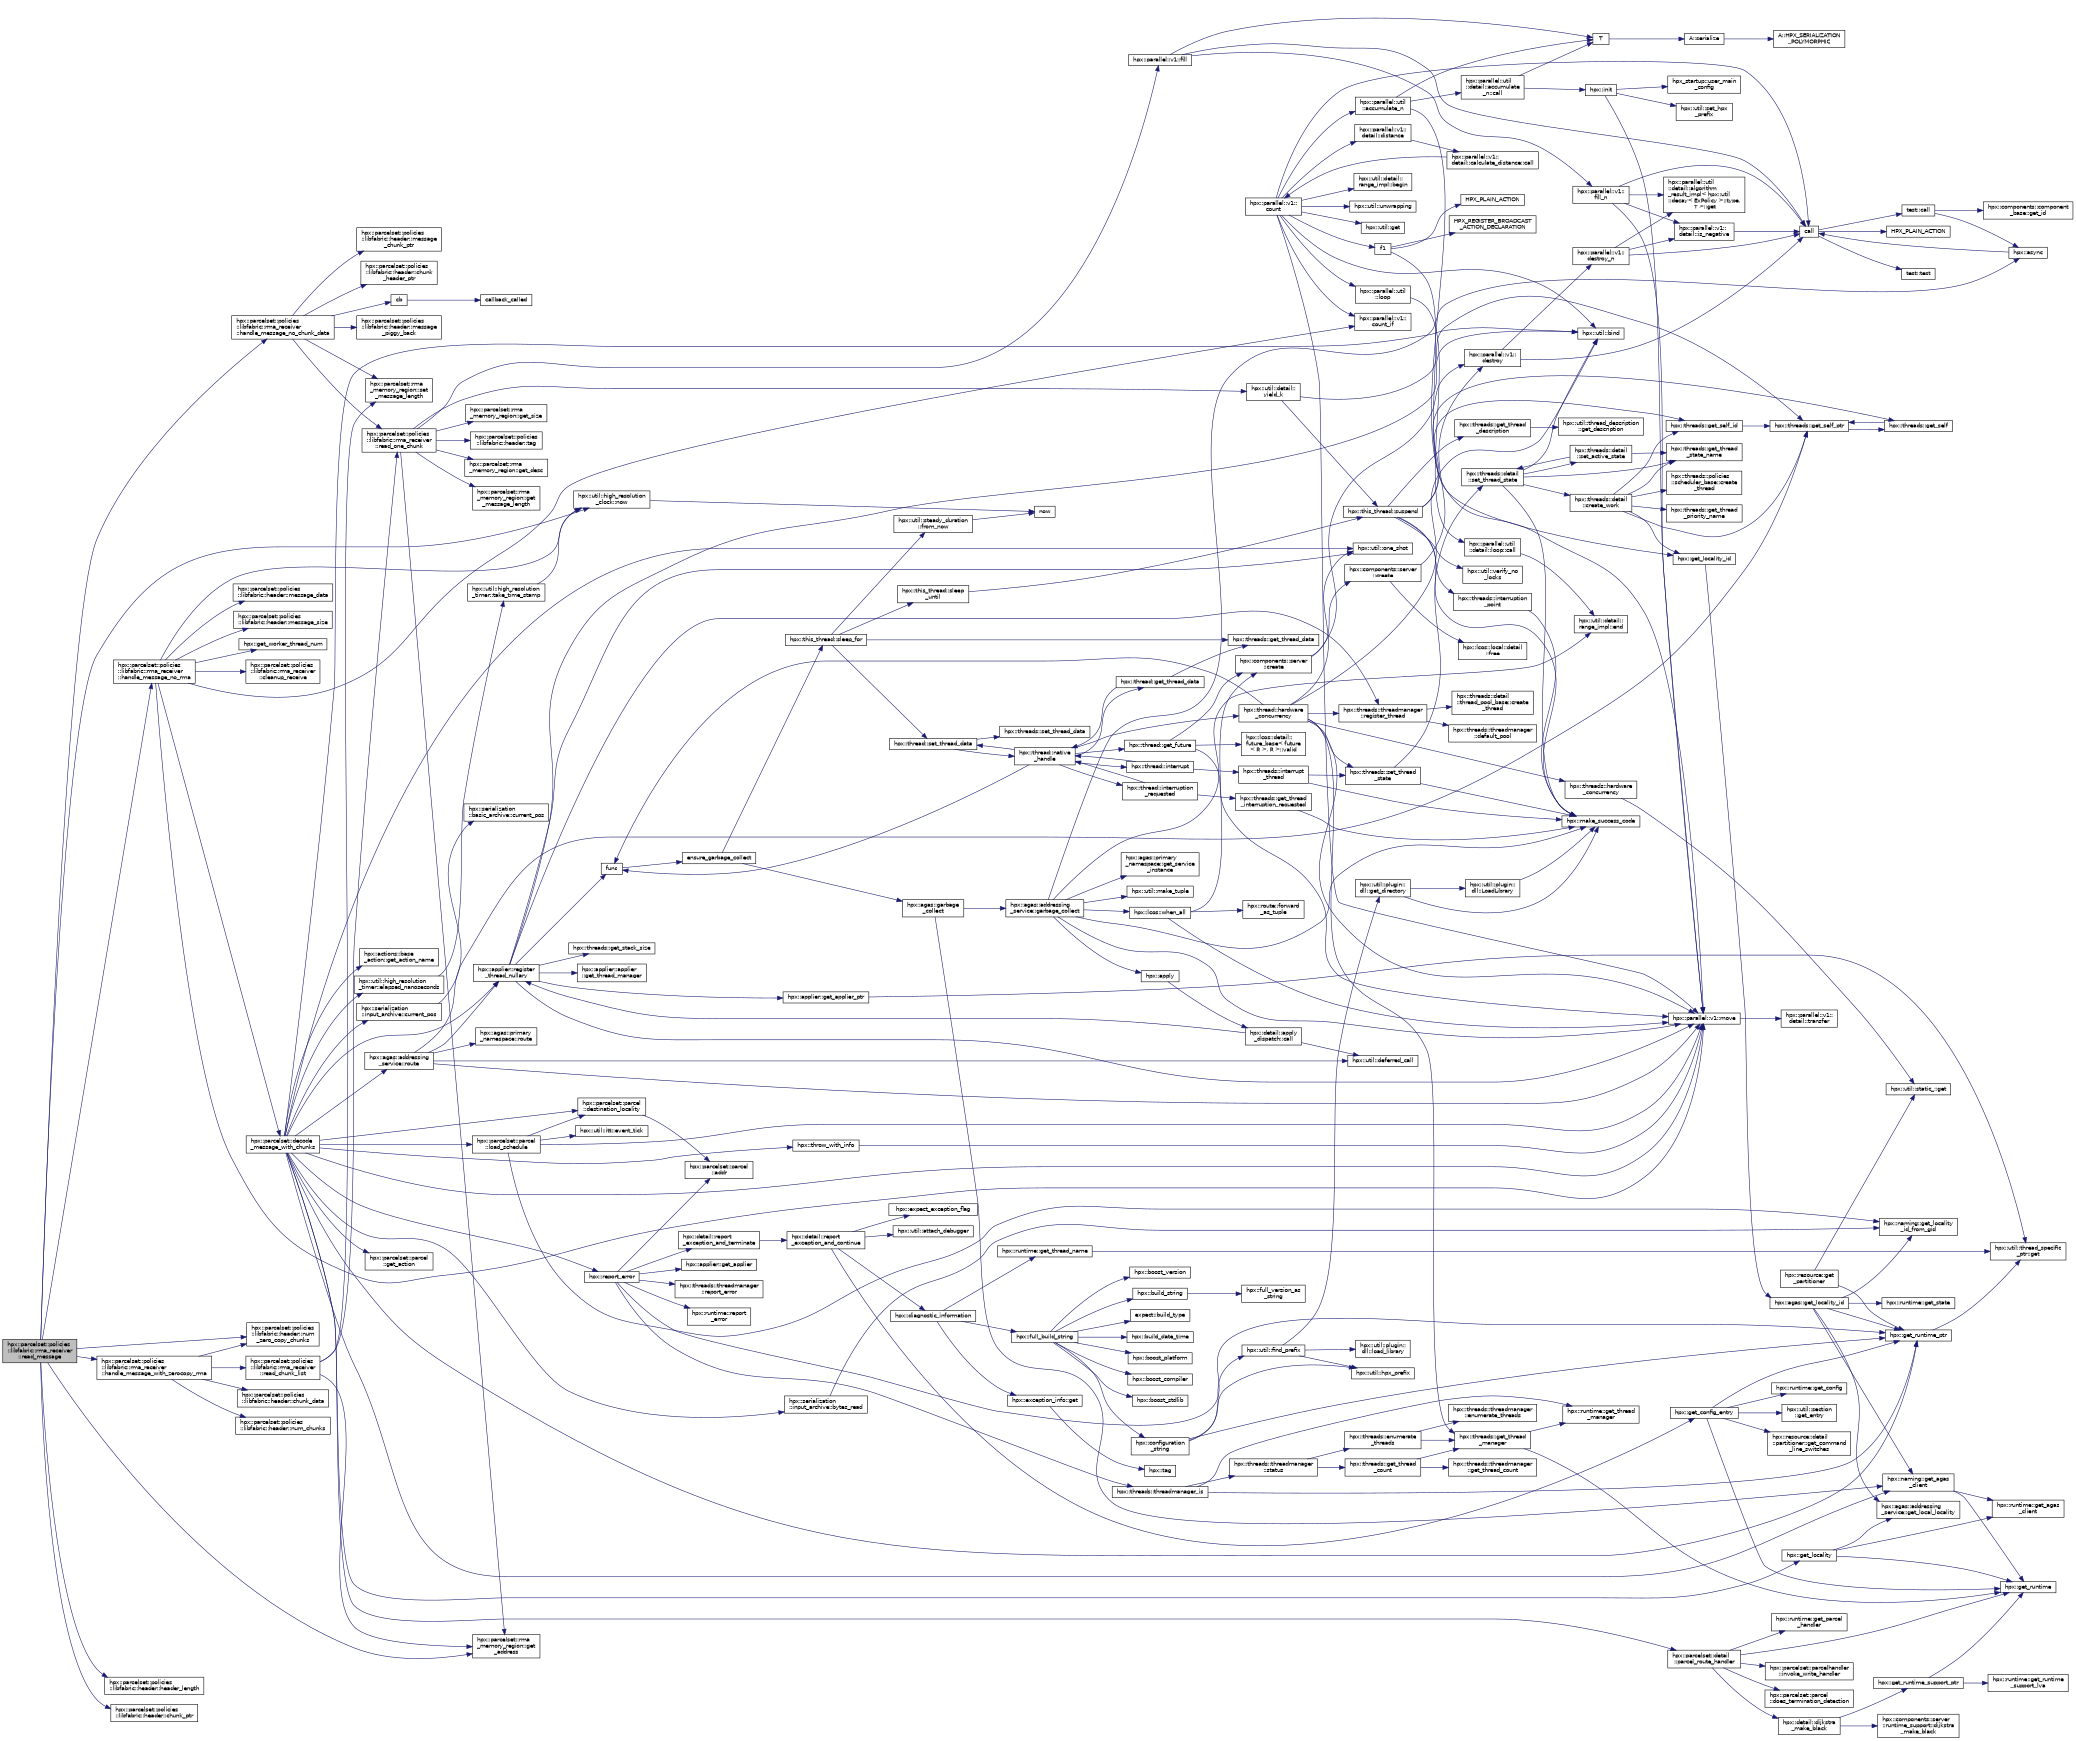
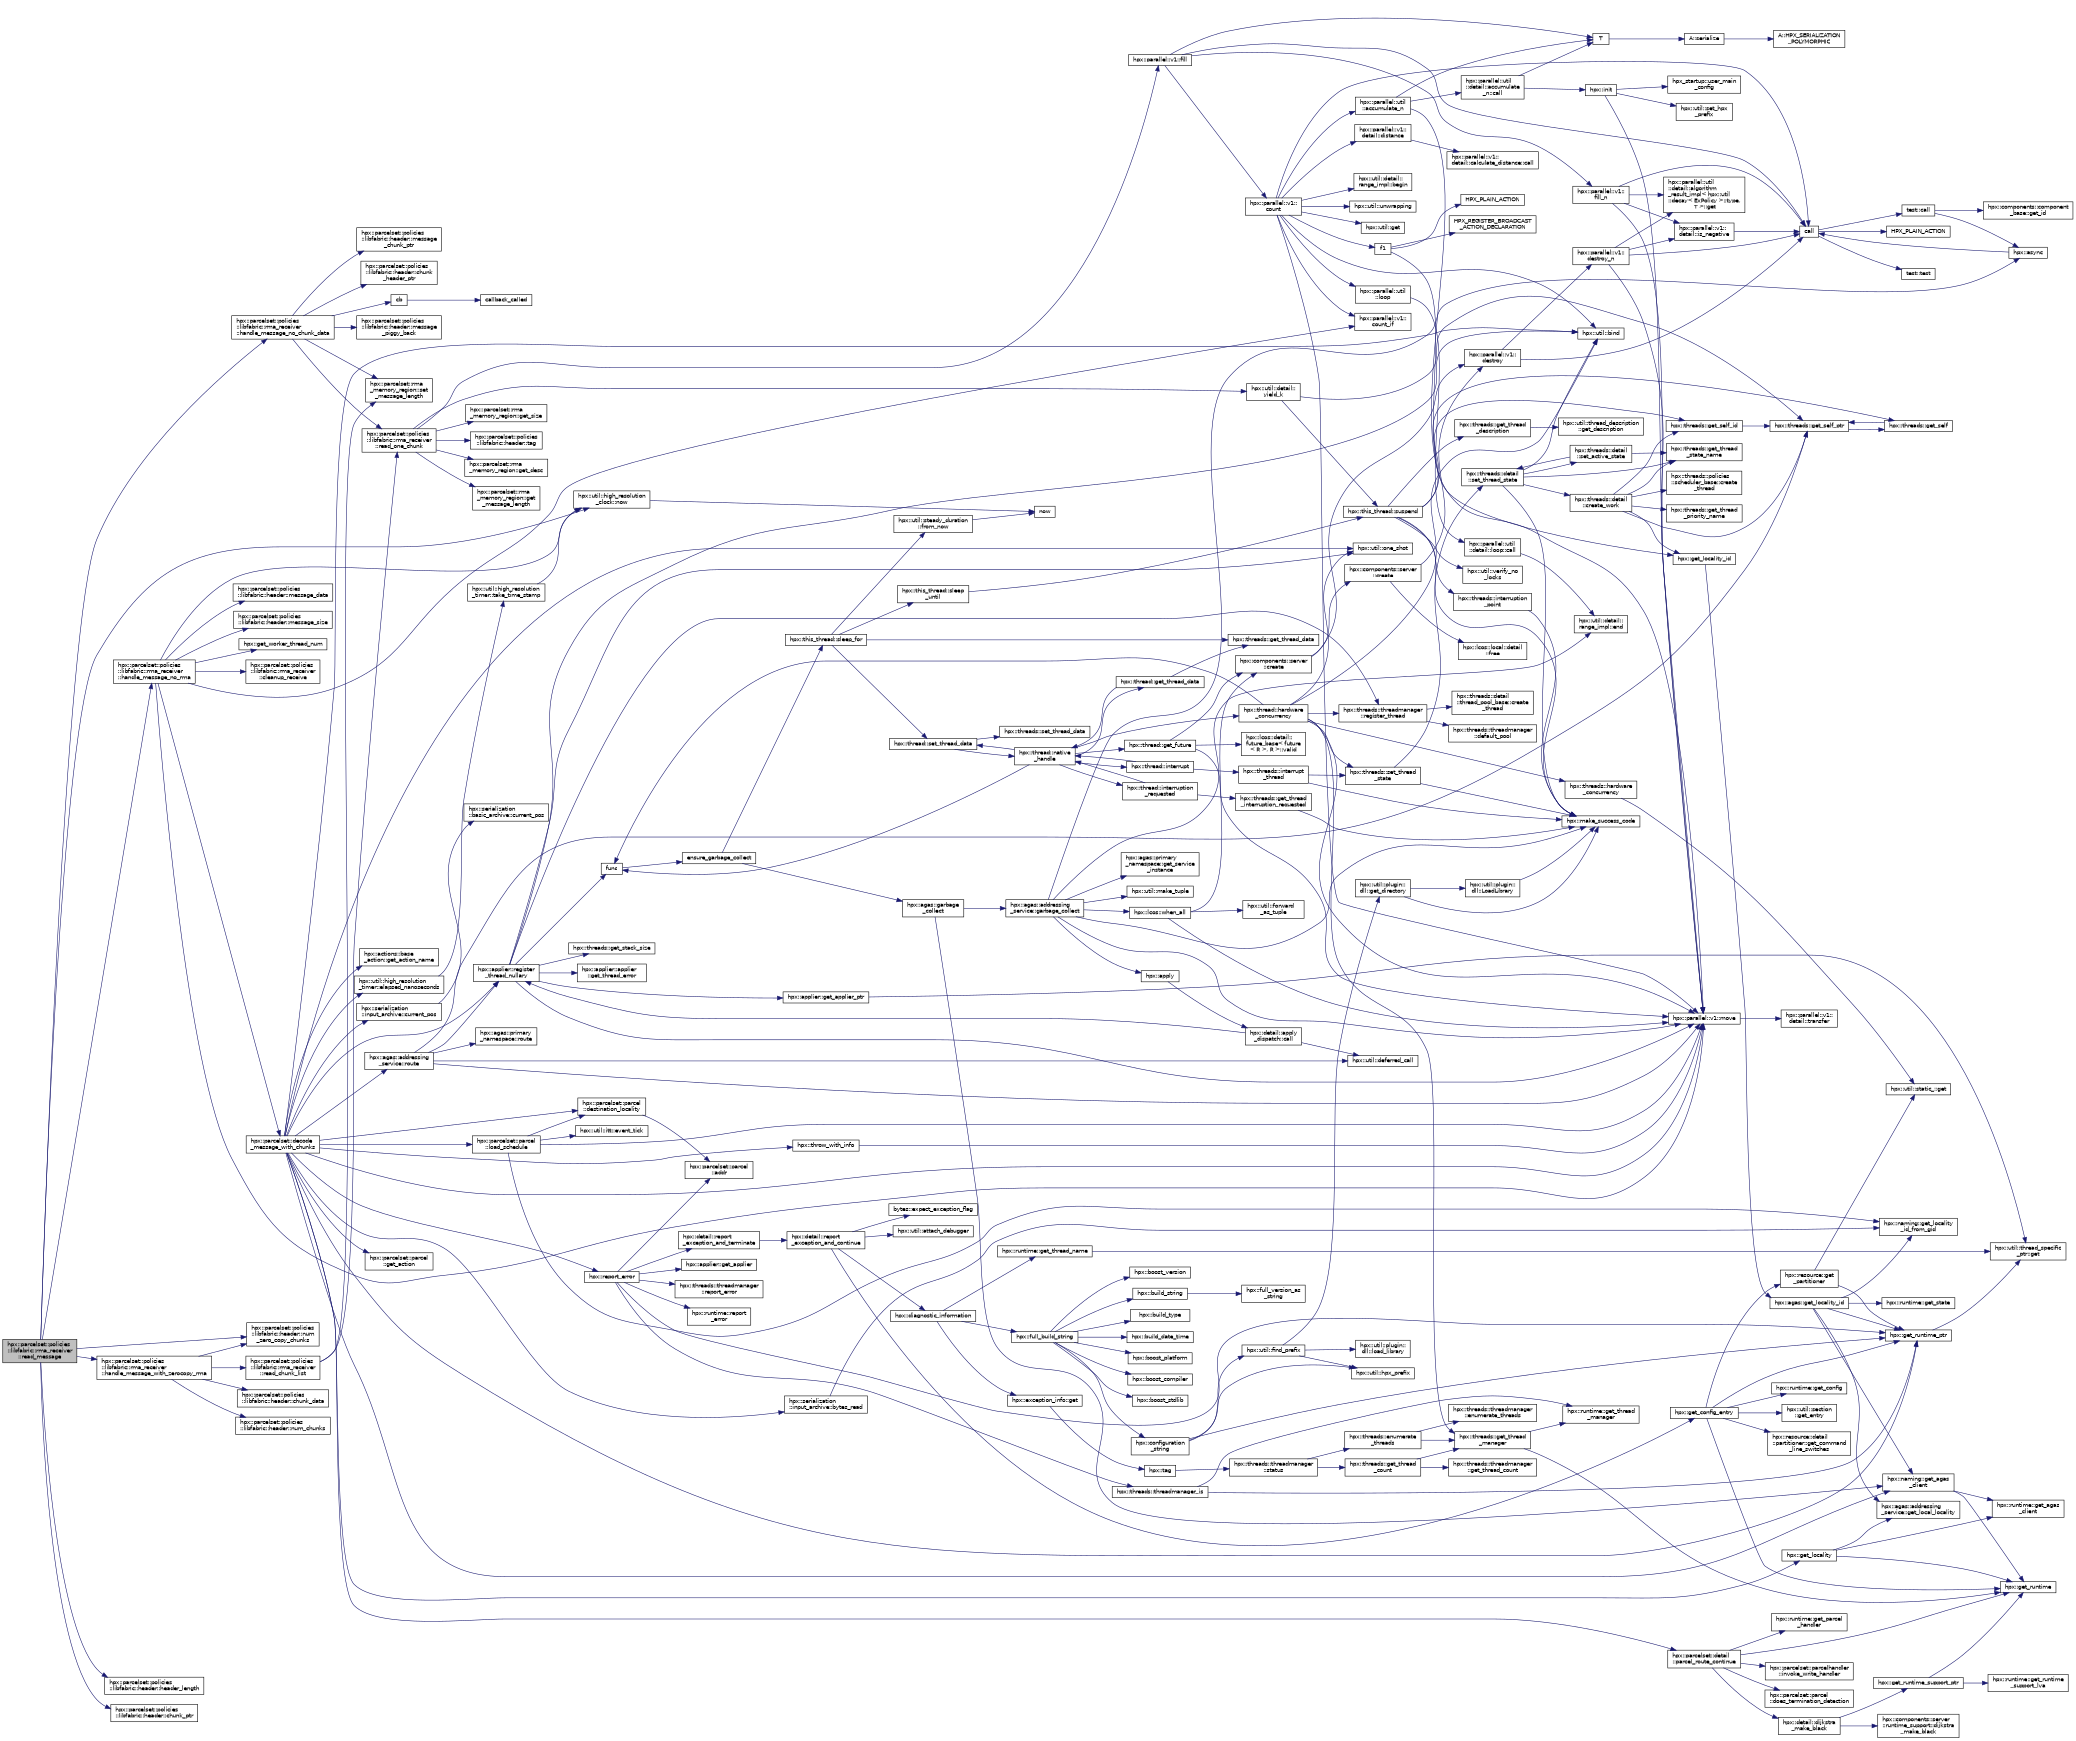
(1364, 162) -> (1214, 130)
none -> (1669, 631)
(1273, 909) -> (1273, 909)
(612, 973) -> (612, 973)
(933, 1210) -> (933, 1210)
(1160, 1315) -> (1160, 1315)
none -> (1730, 1340)
(1215, 1480) -> (1200, 1470)
(506, 1646) -> none
(1704, 1659) -> (1704, 1659)
